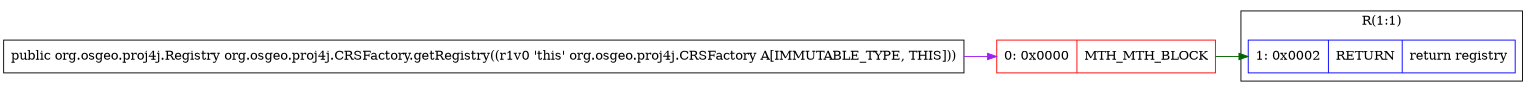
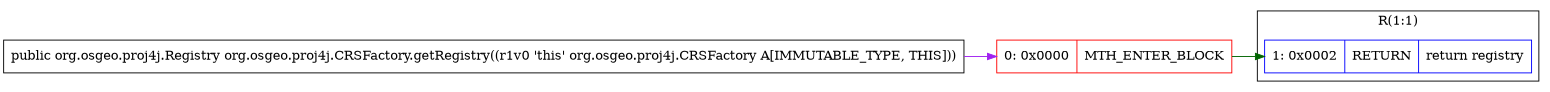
(1146, 56) -> (1154, 56)
